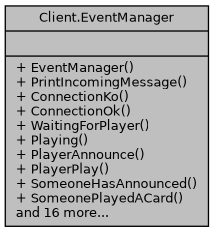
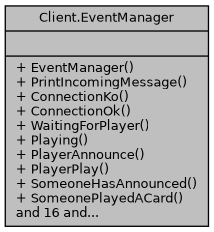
(63, 213) -> (58, 213)
